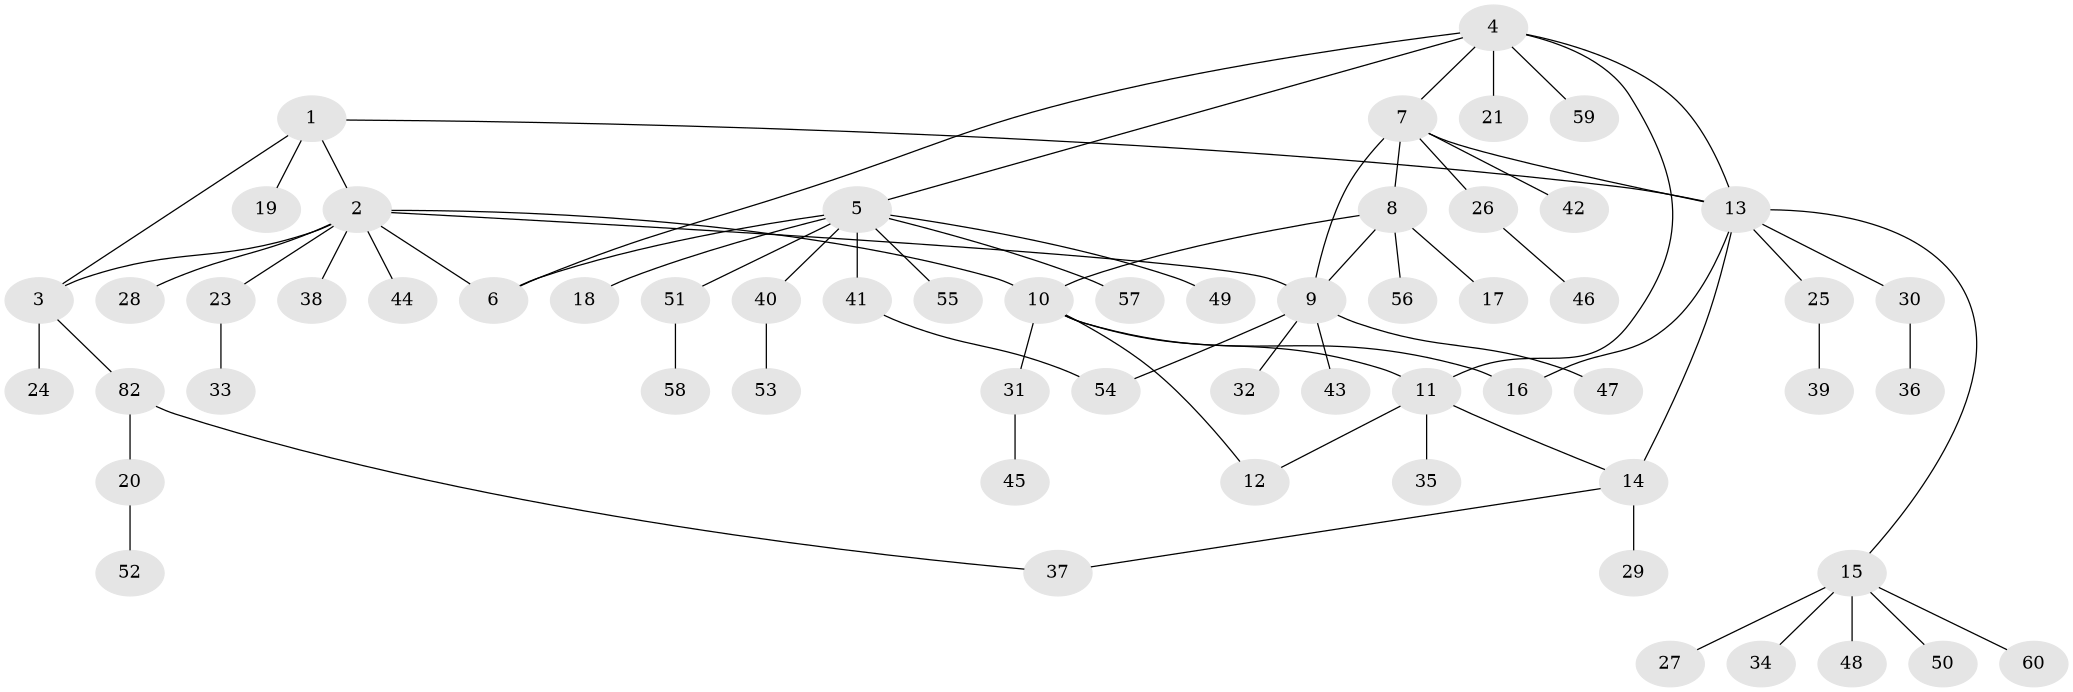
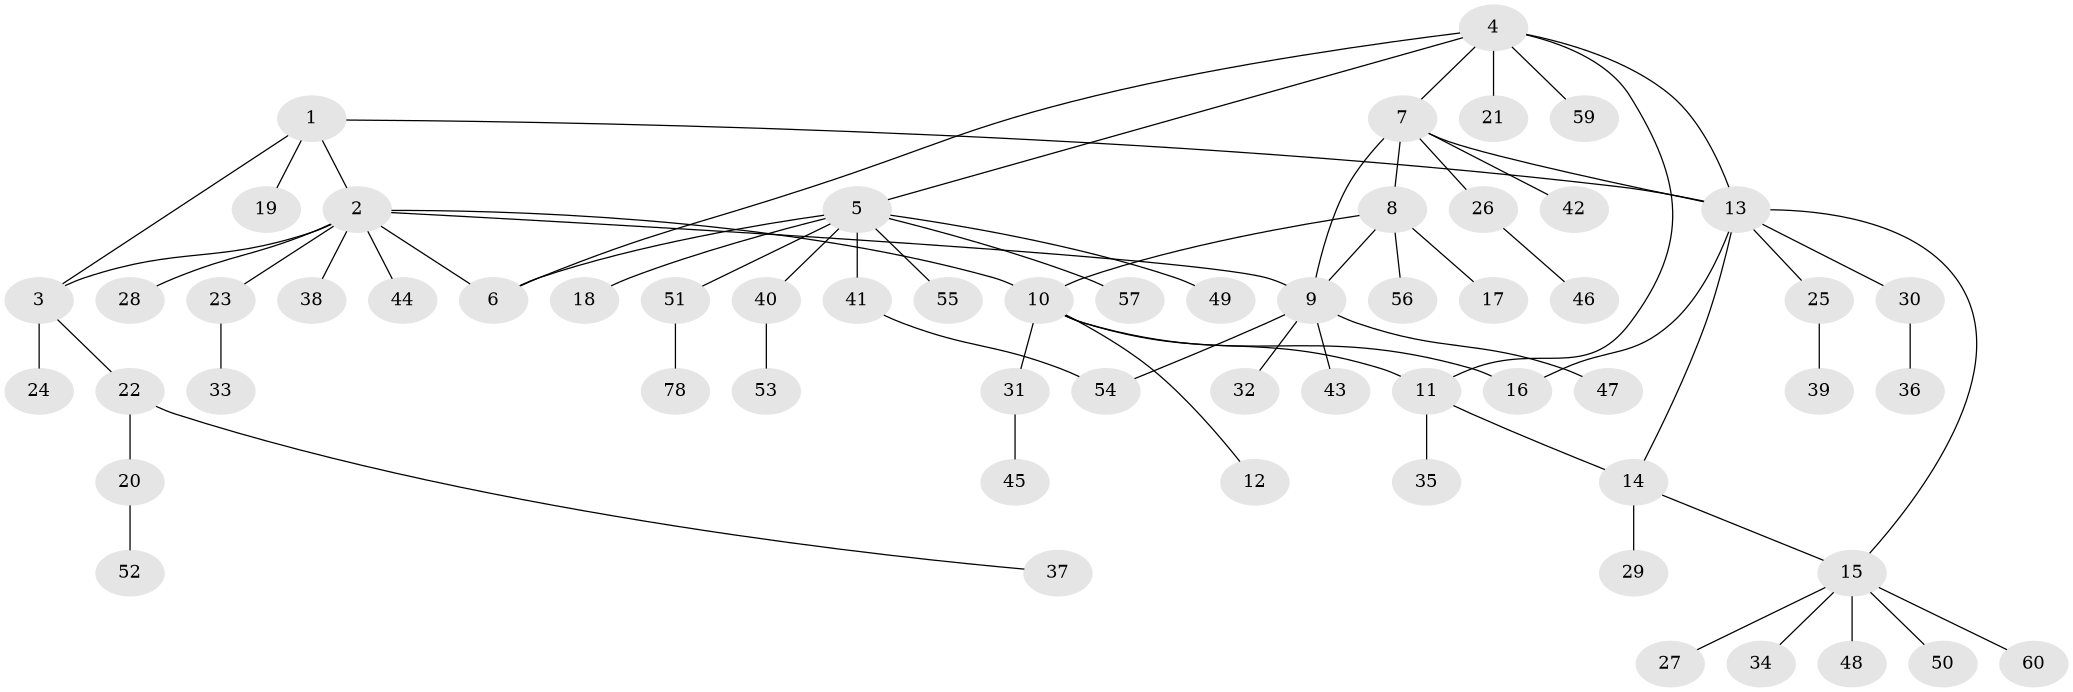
(130, 391) -> (130, 391)
(675, 391) -> (675, 391)
(1341, 437) -> none
(1346, 528) -> (1743, 528)
